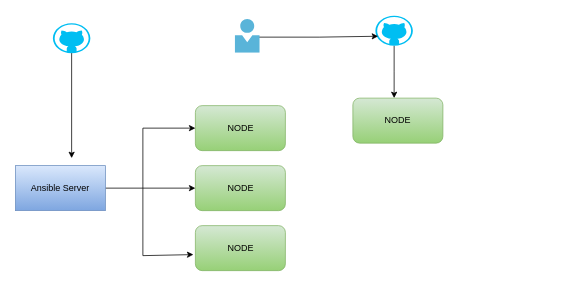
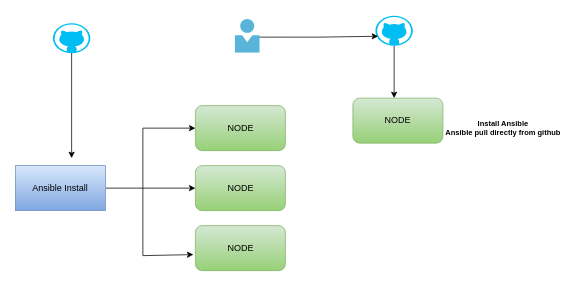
none -> (503, 128)
(60, 188) -> (60, 188)
